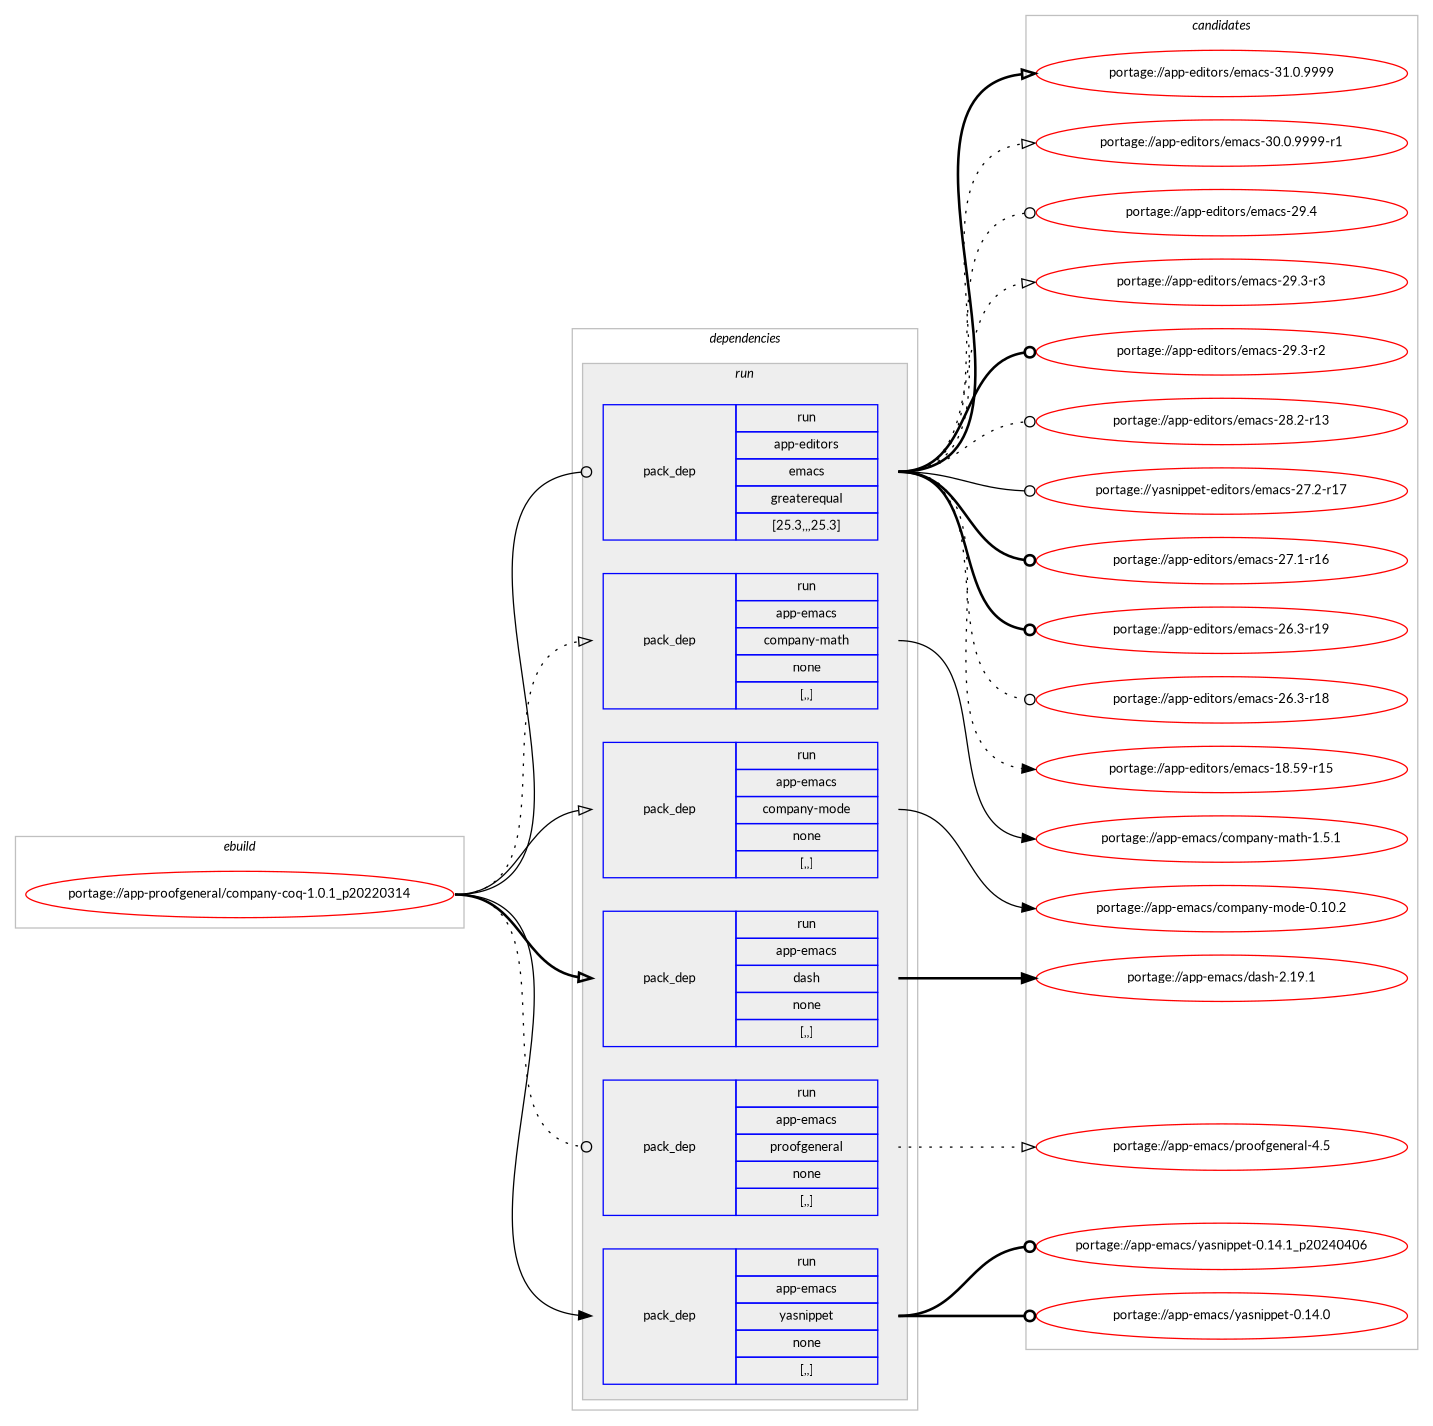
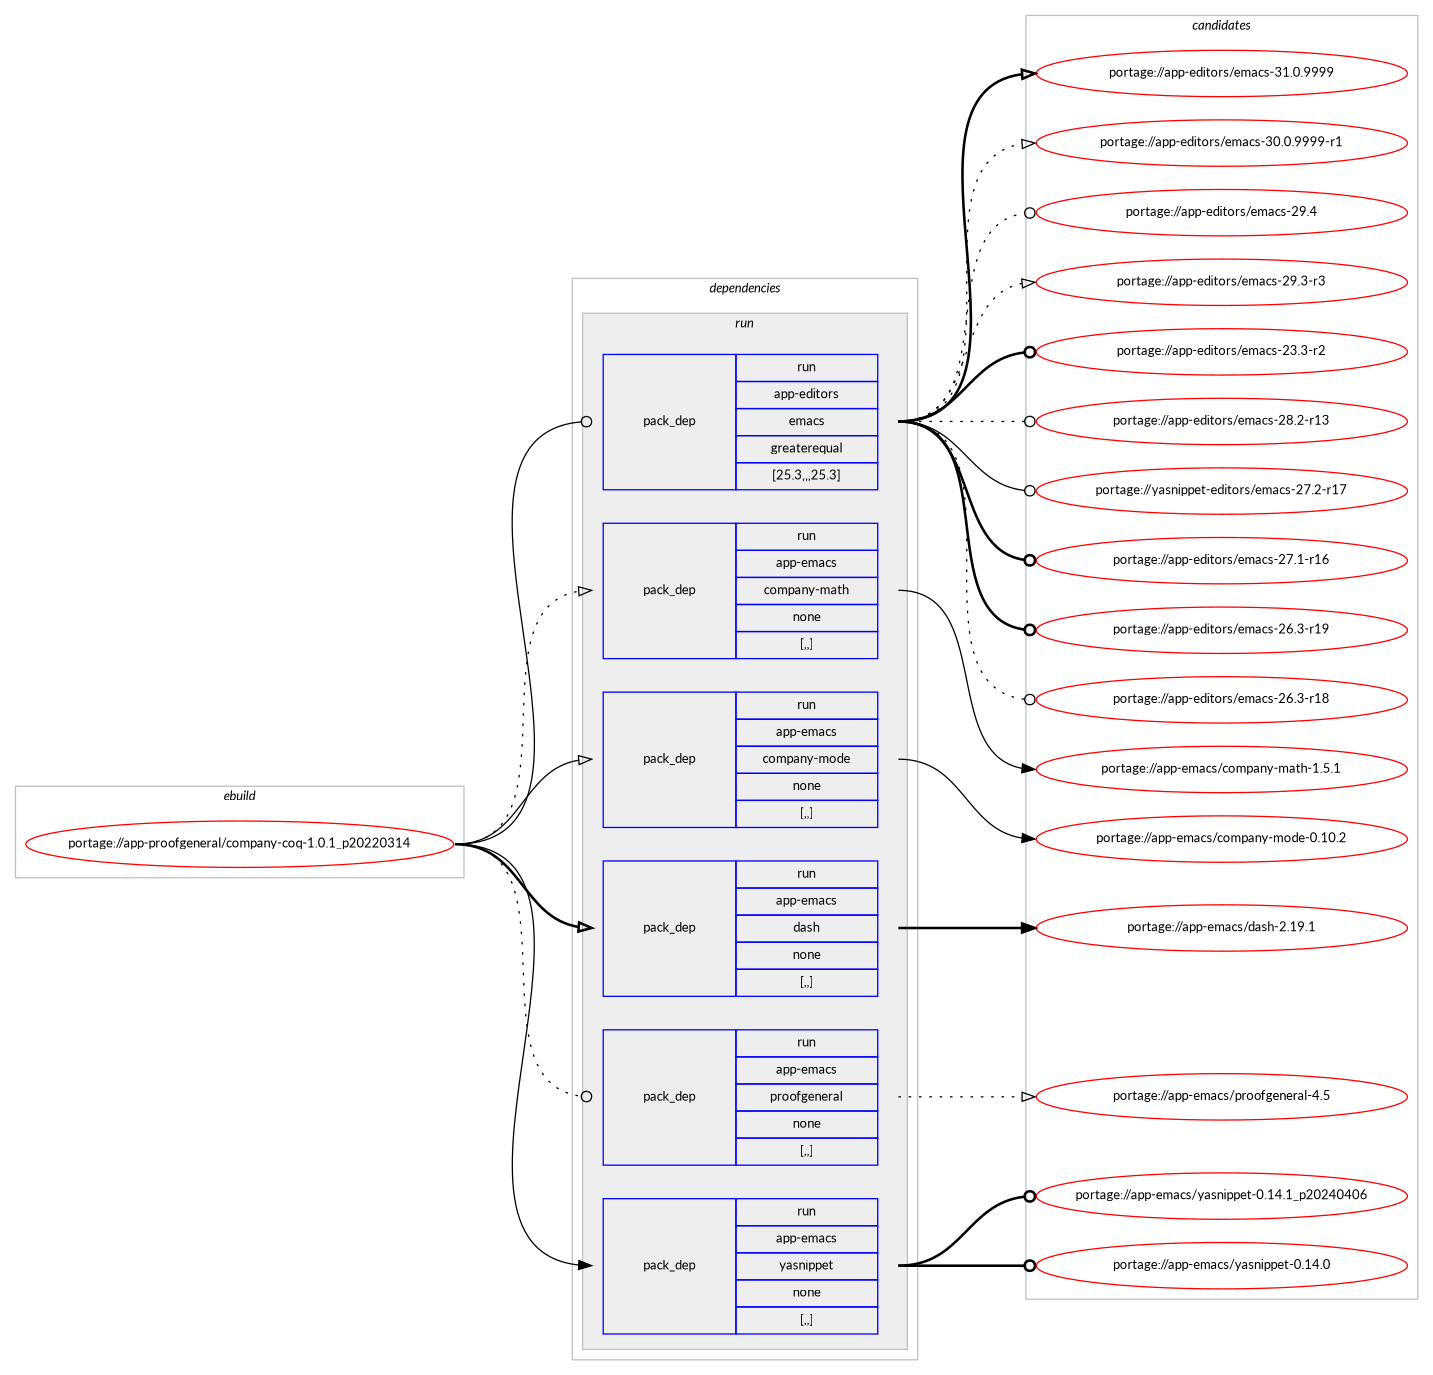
(1222, 352) -> (1222, 352)
(1222, 769) -> none
